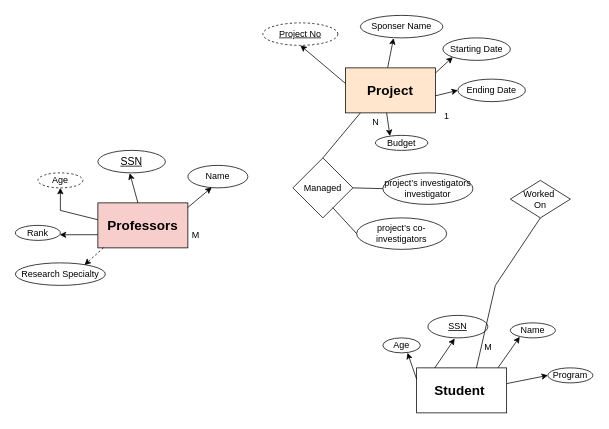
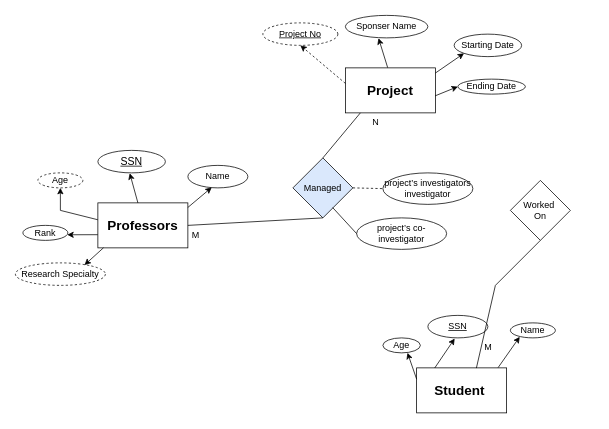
(402, 27) -> (387, 27)
(477, 49) -> (488, 45)
(324, 65) -> (324, 65)
(390, 90) -> (390, 90)
(492, 90) -> (492, 87)
(447, 117) -> none
(388, 123) -> none
(402, 143) -> none
(323, 188) -> (323, 188)
(367, 188) -> (367, 188)
(540, 199) -> (540, 210)
none -> (255, 222)
(143, 225) -> (143, 225)
(38, 233) -> (45, 233)
(402, 234) -> (402, 234)
(96, 255) -> (96, 255)
(60, 274) -> (60, 274)
(570, 375) -> none
(525, 380) -> none
